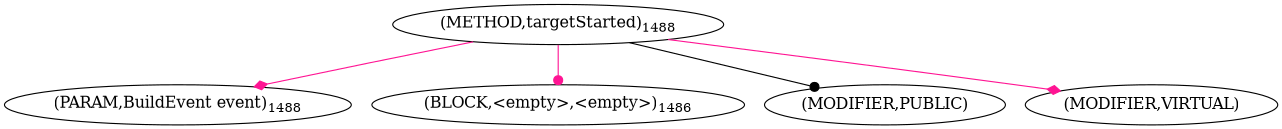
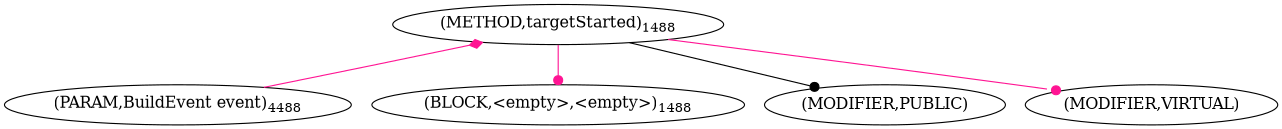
(370, 63) -> (367, 67)
(858, 64) -> (858, 64)
(285, 103) -> (285, 103)
(675, 103) -> (675, 103)
